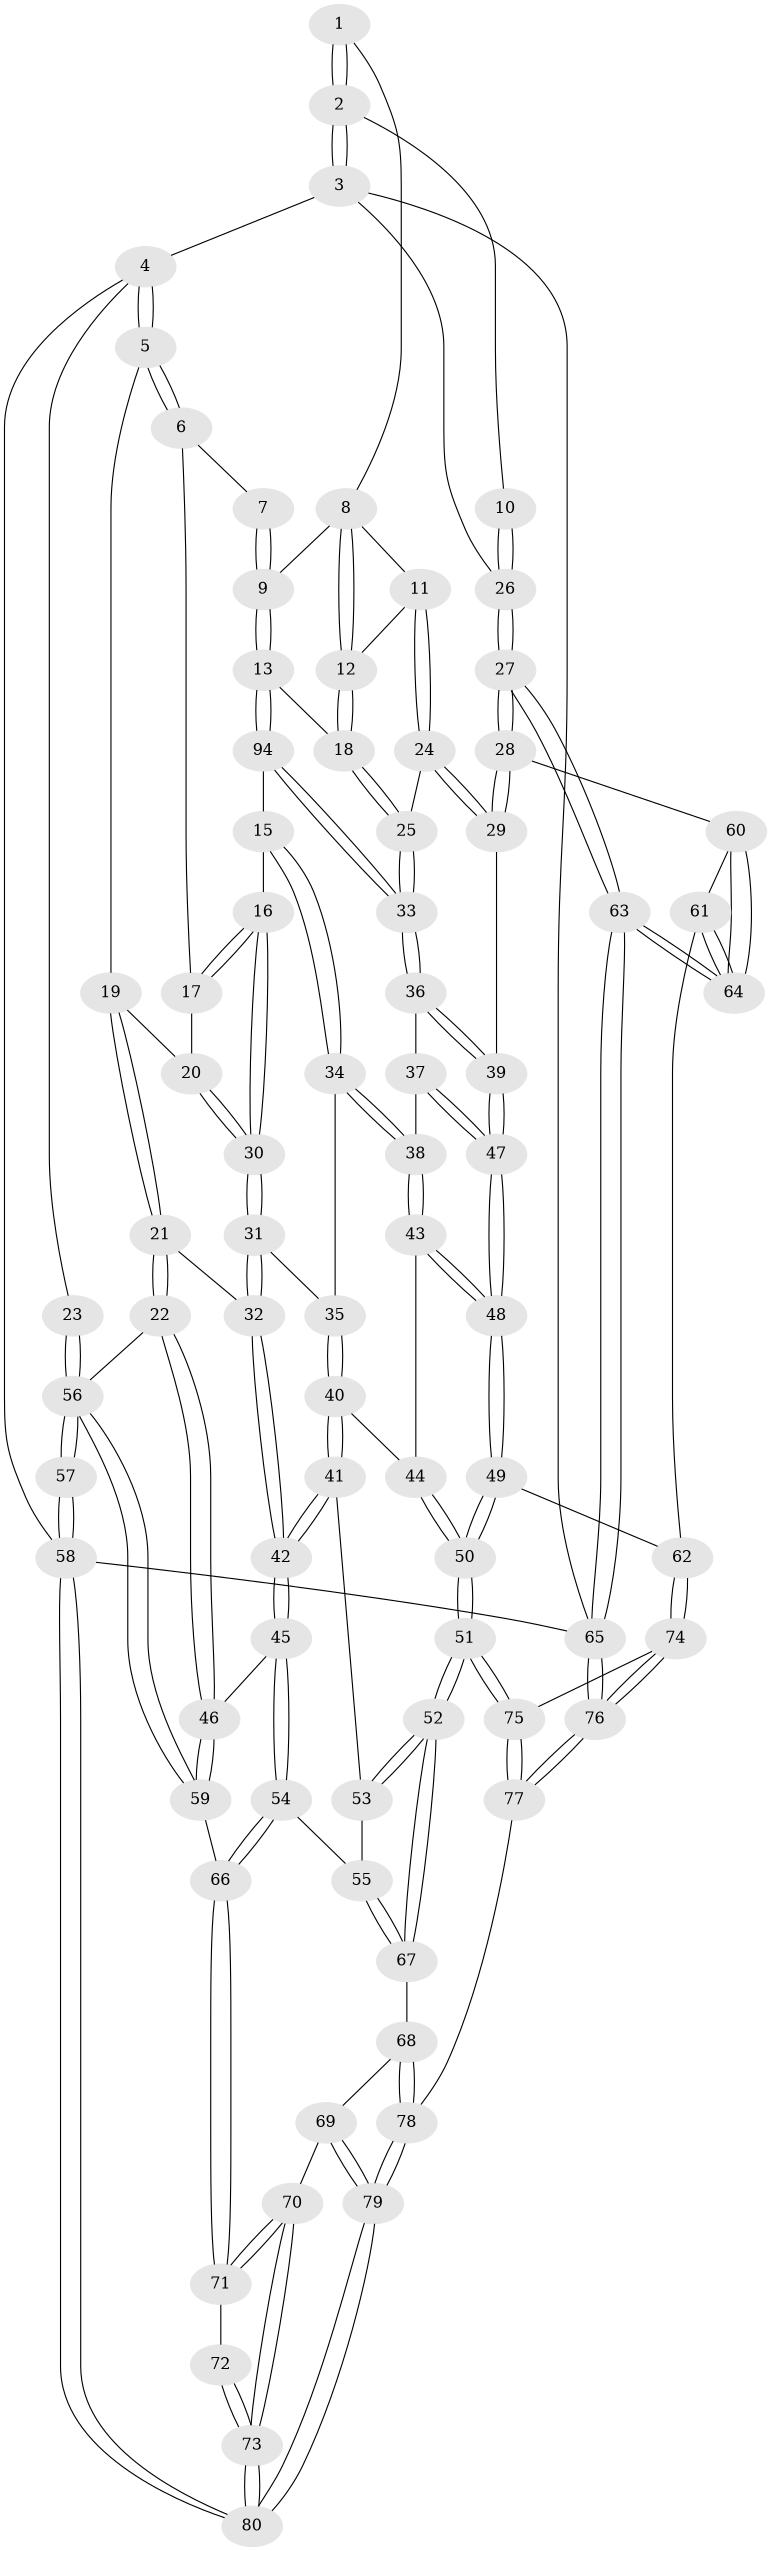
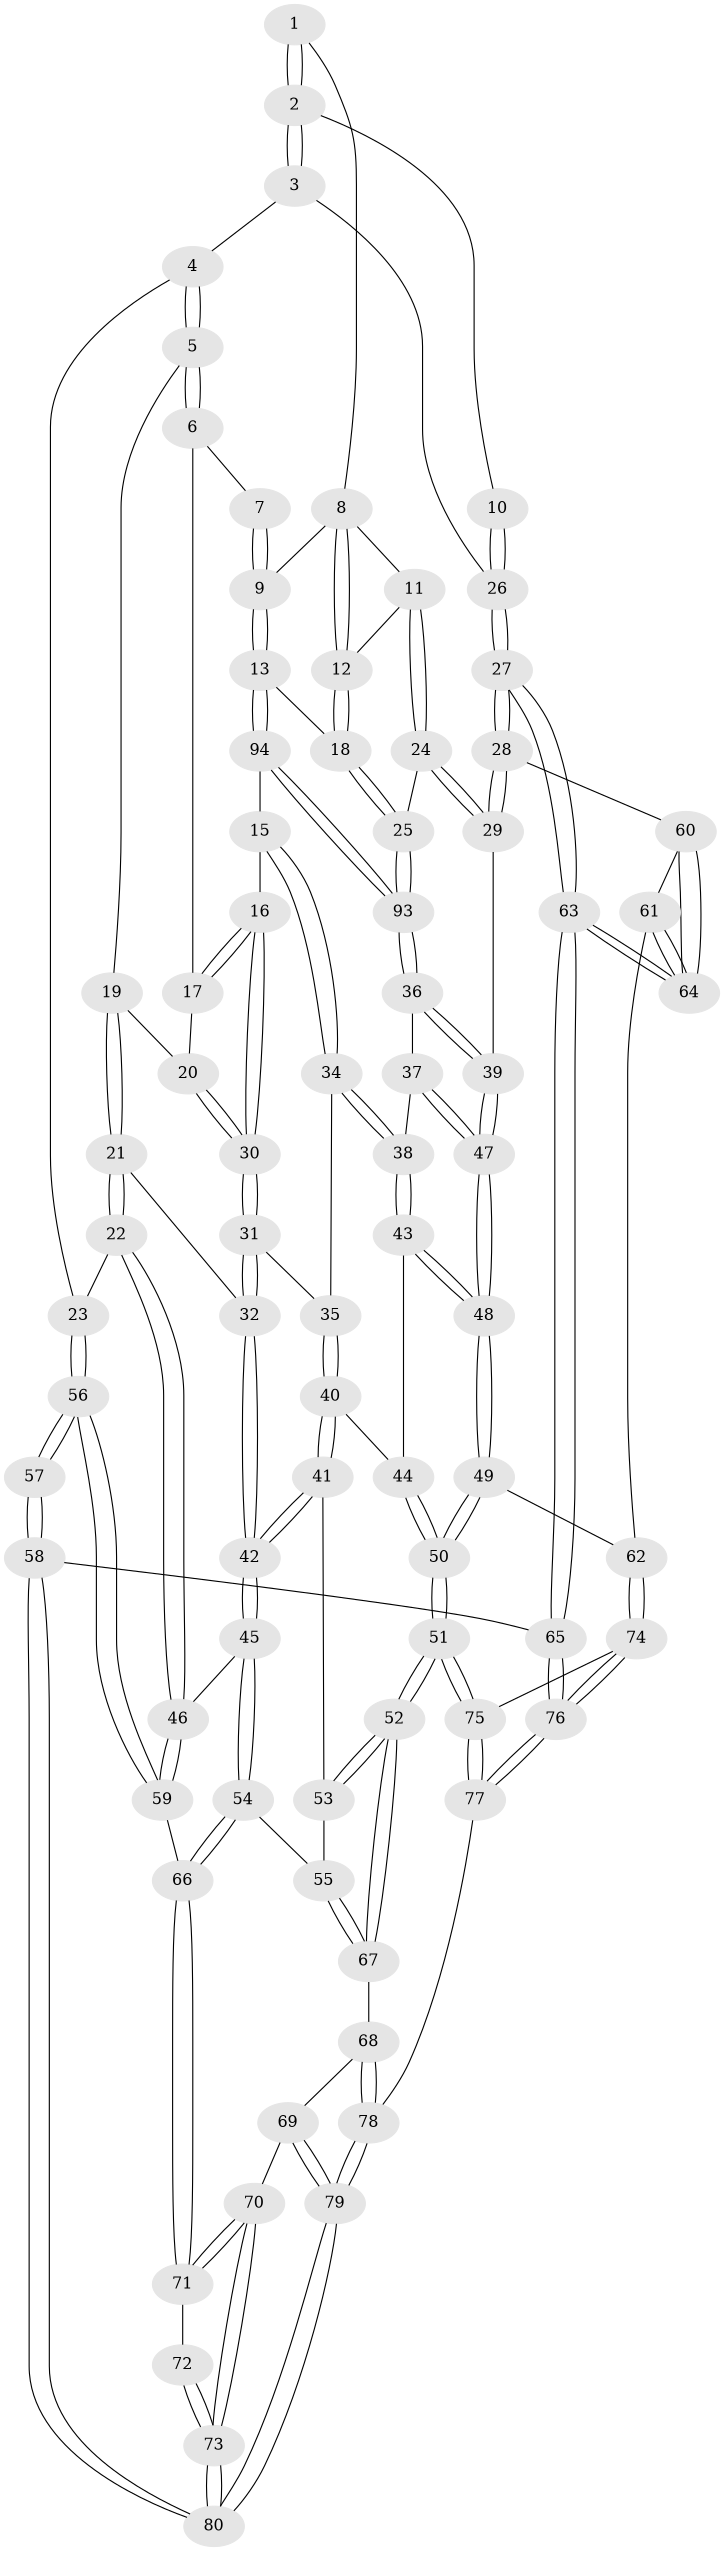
(562, 850) -> none
(4, 890) -> none
(407, 912) -> (404, 912)
(117, 1356) -> (98, 1275)
